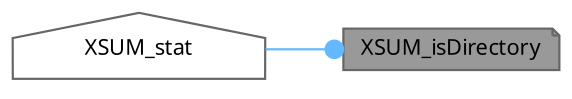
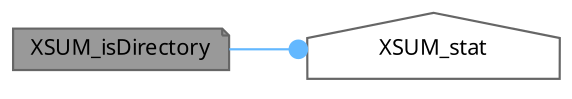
(295, 49) -> (259, 49)
